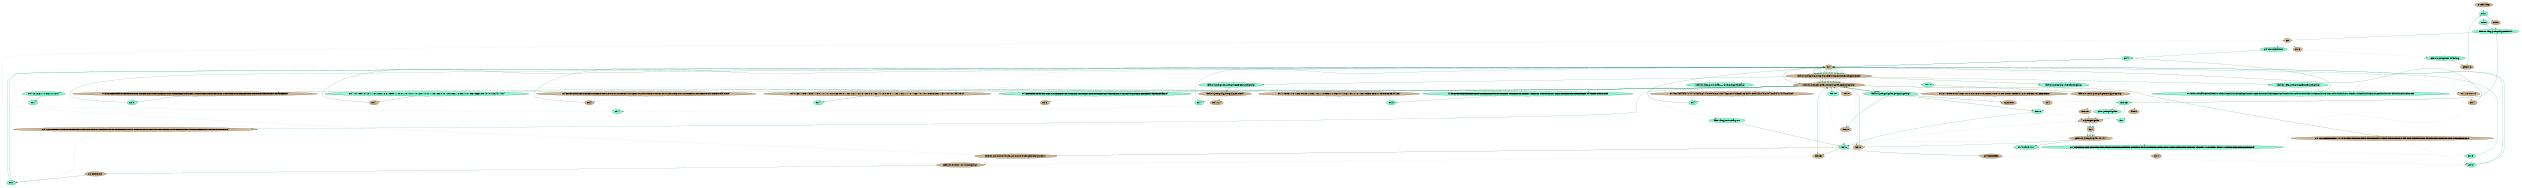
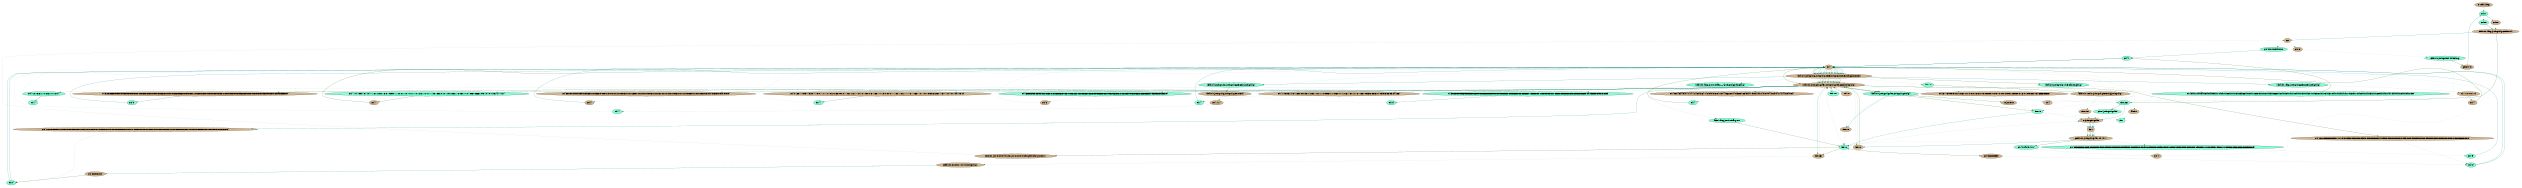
(2496, 32) -> (2496, 32)
